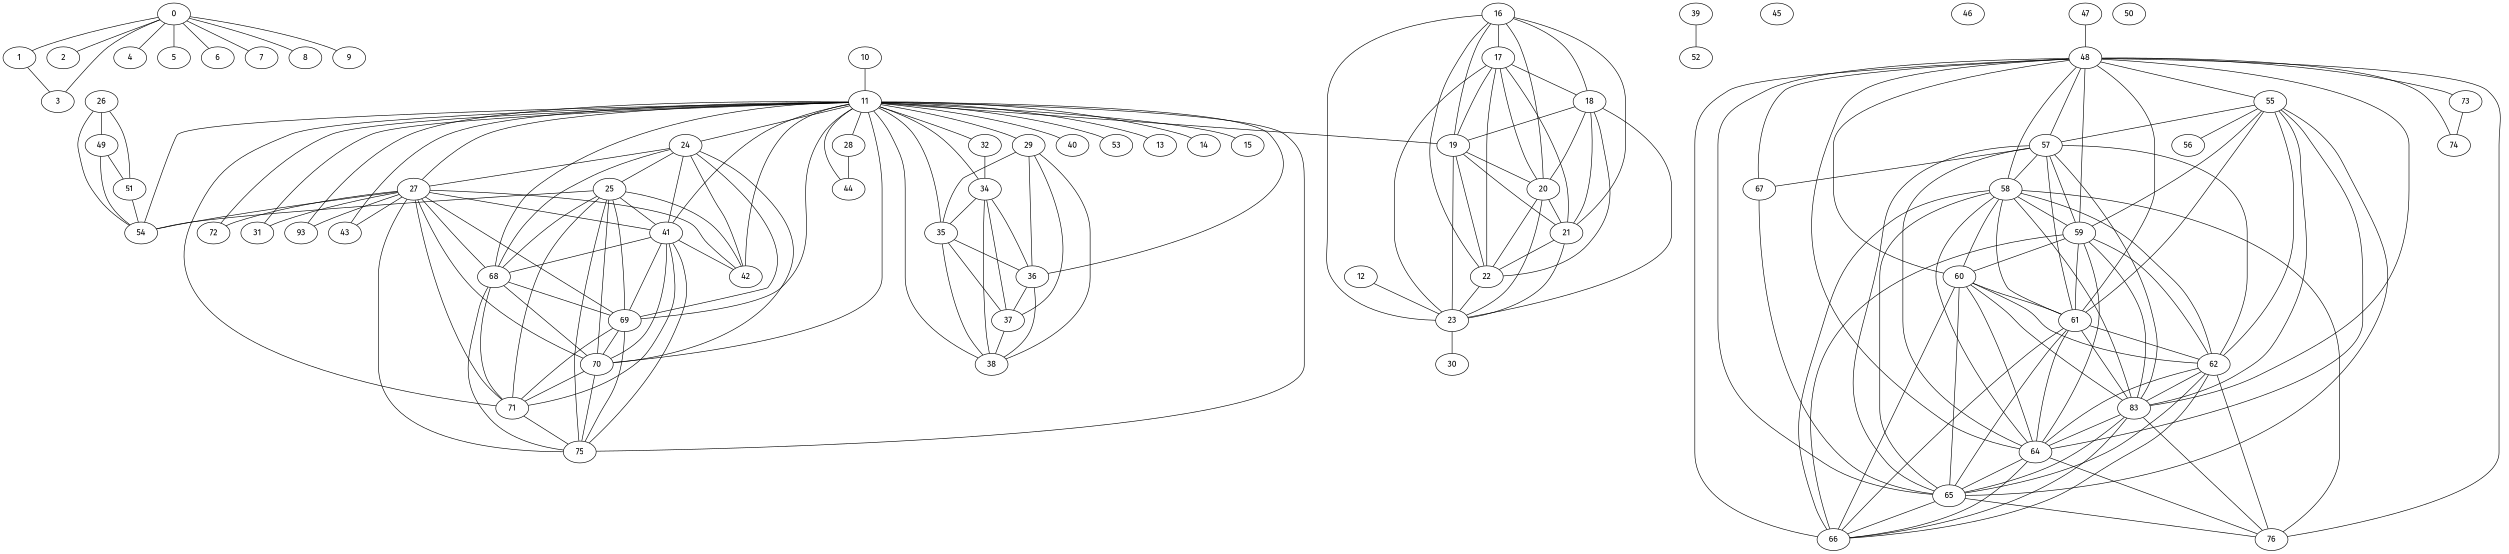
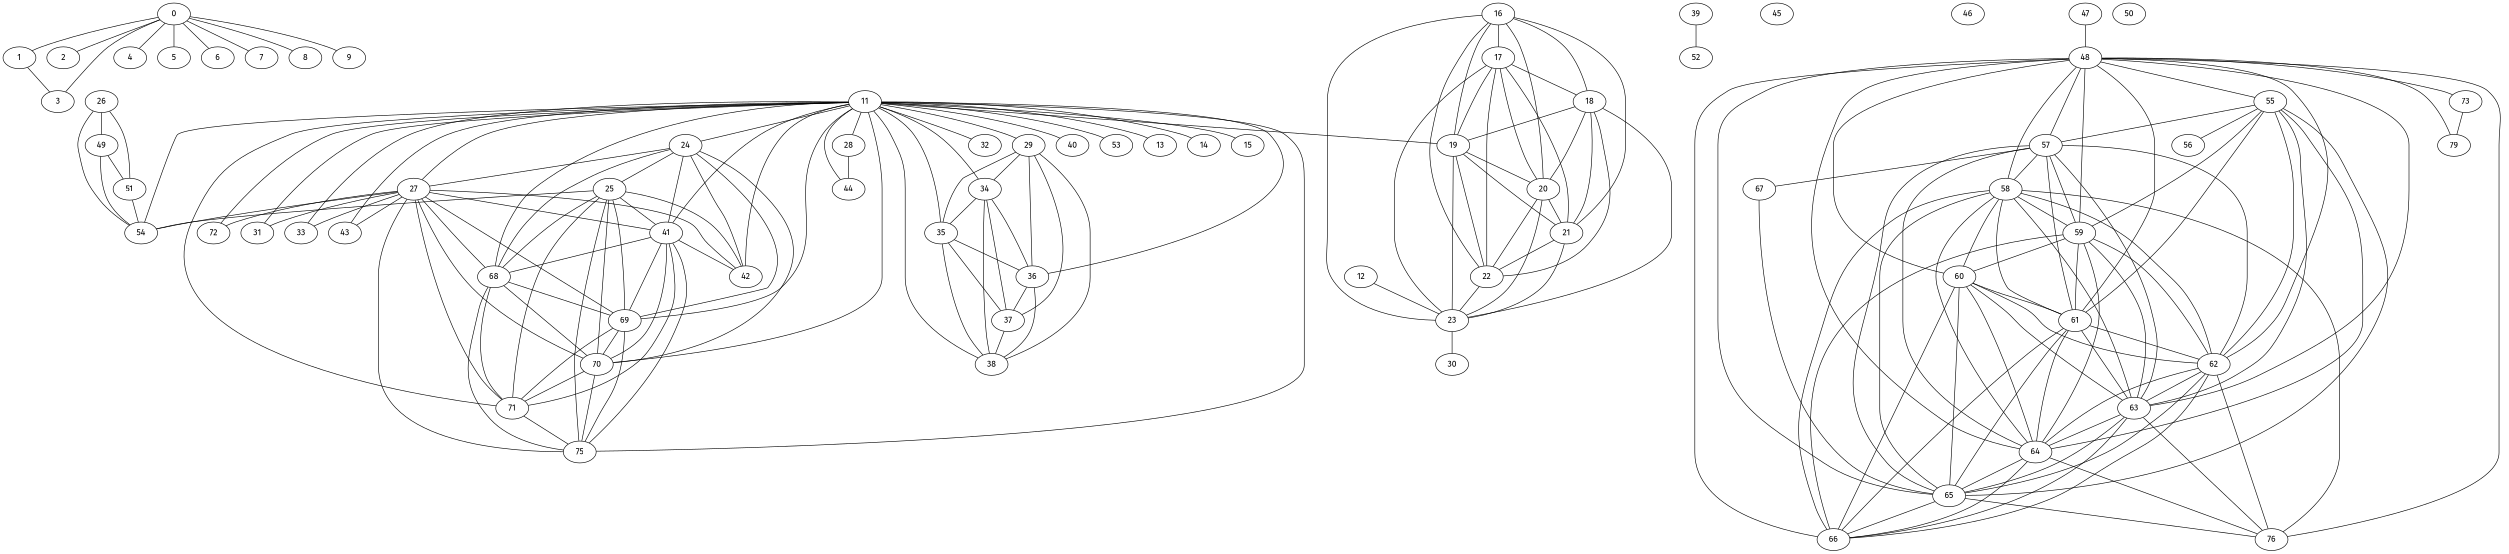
(865, 58) -> none
(1841, 77) -> (2326, 152)
(2454, 145) -> (2454, 145)
(985, 163) -> (1007, 167)
(301, 233) -> (301, 233)
(2134, 408) -> (2134, 408)
